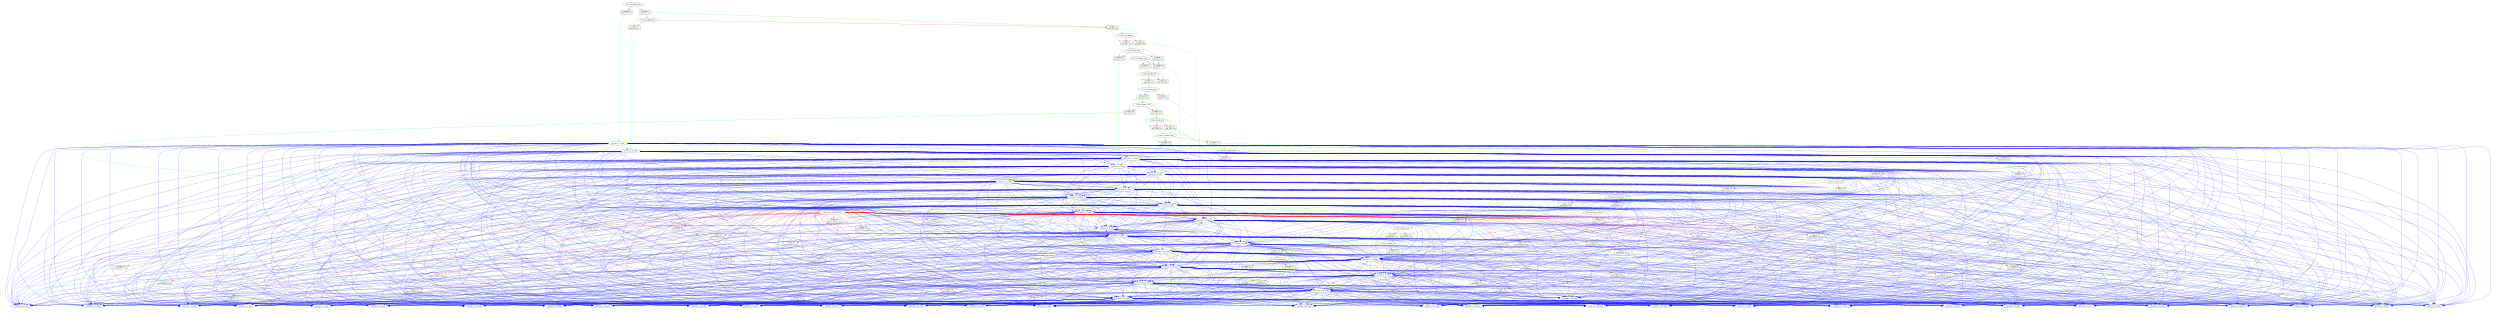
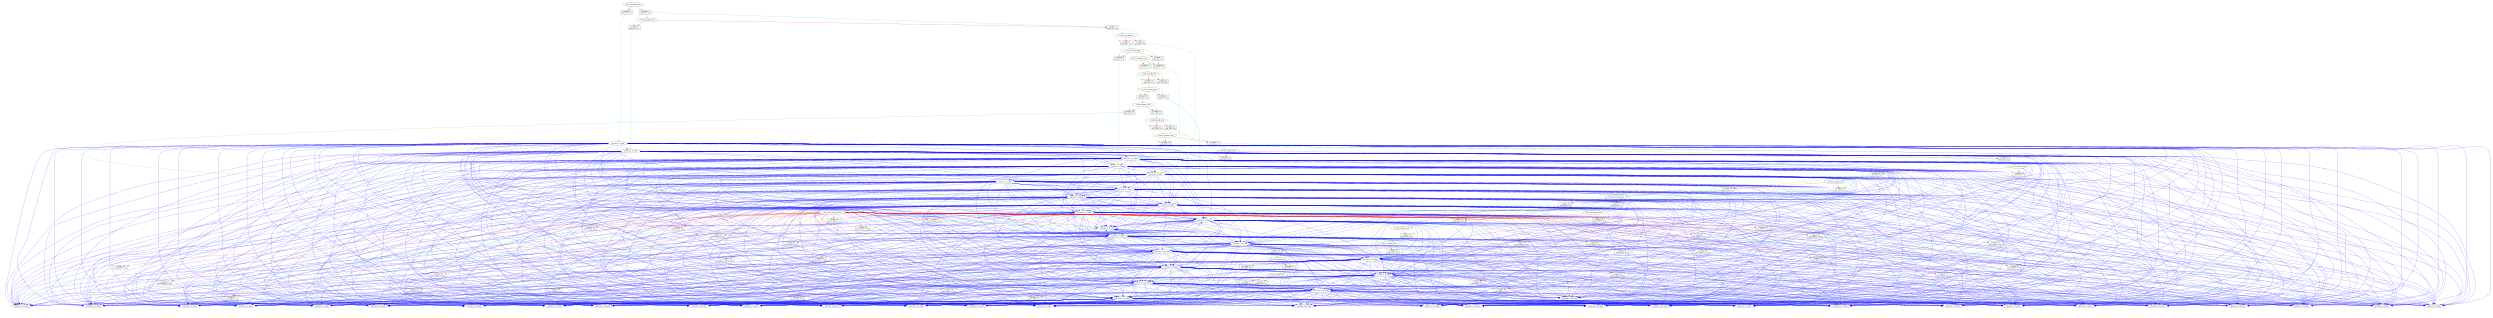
(1392, 236) -> none
